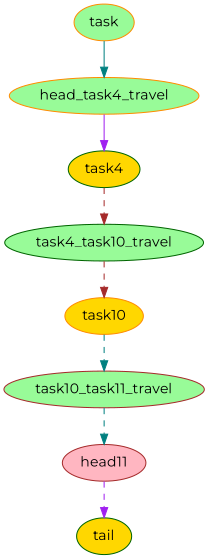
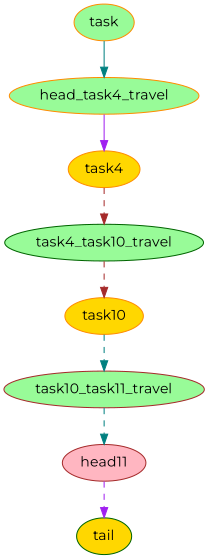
(104, 169) -> (104, 169)
